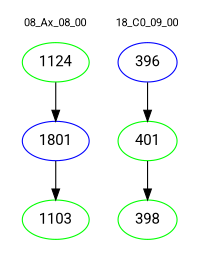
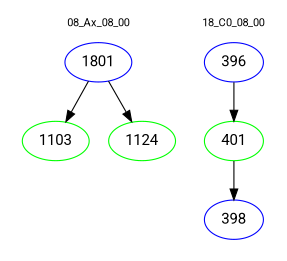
(148, 24) -> (234, 24)
(56, 96) -> (117, 97)
(148, 220) -> (234, 220)
